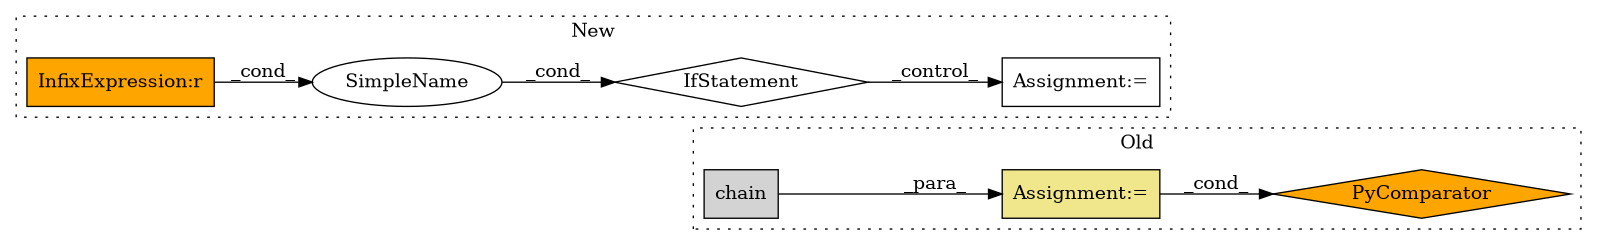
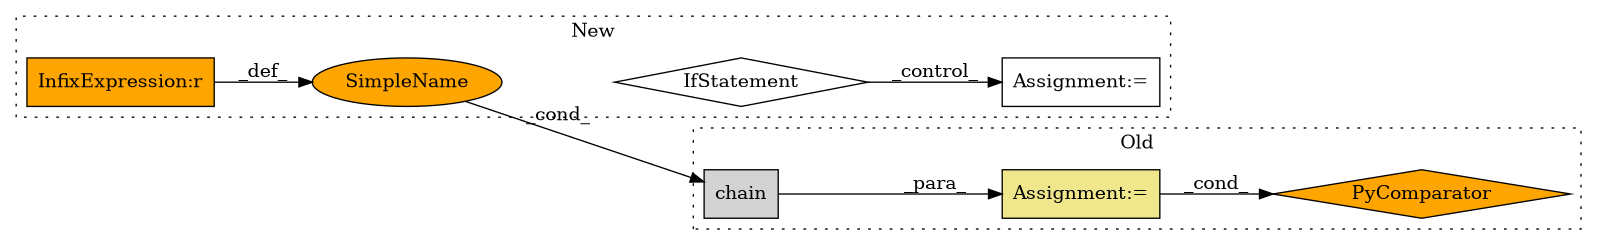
(263, 72) -> (263, 72)
(407, 82) -> (407, 82)
(552, 82) -> (578, 139)
